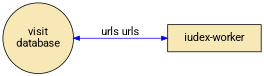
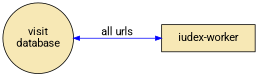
(121, 33) -> (118, 33)
